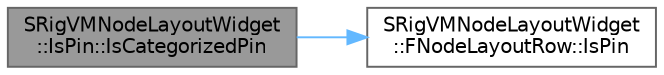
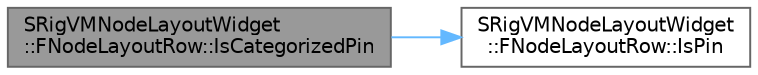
(152, 37) -> (199, 37)
